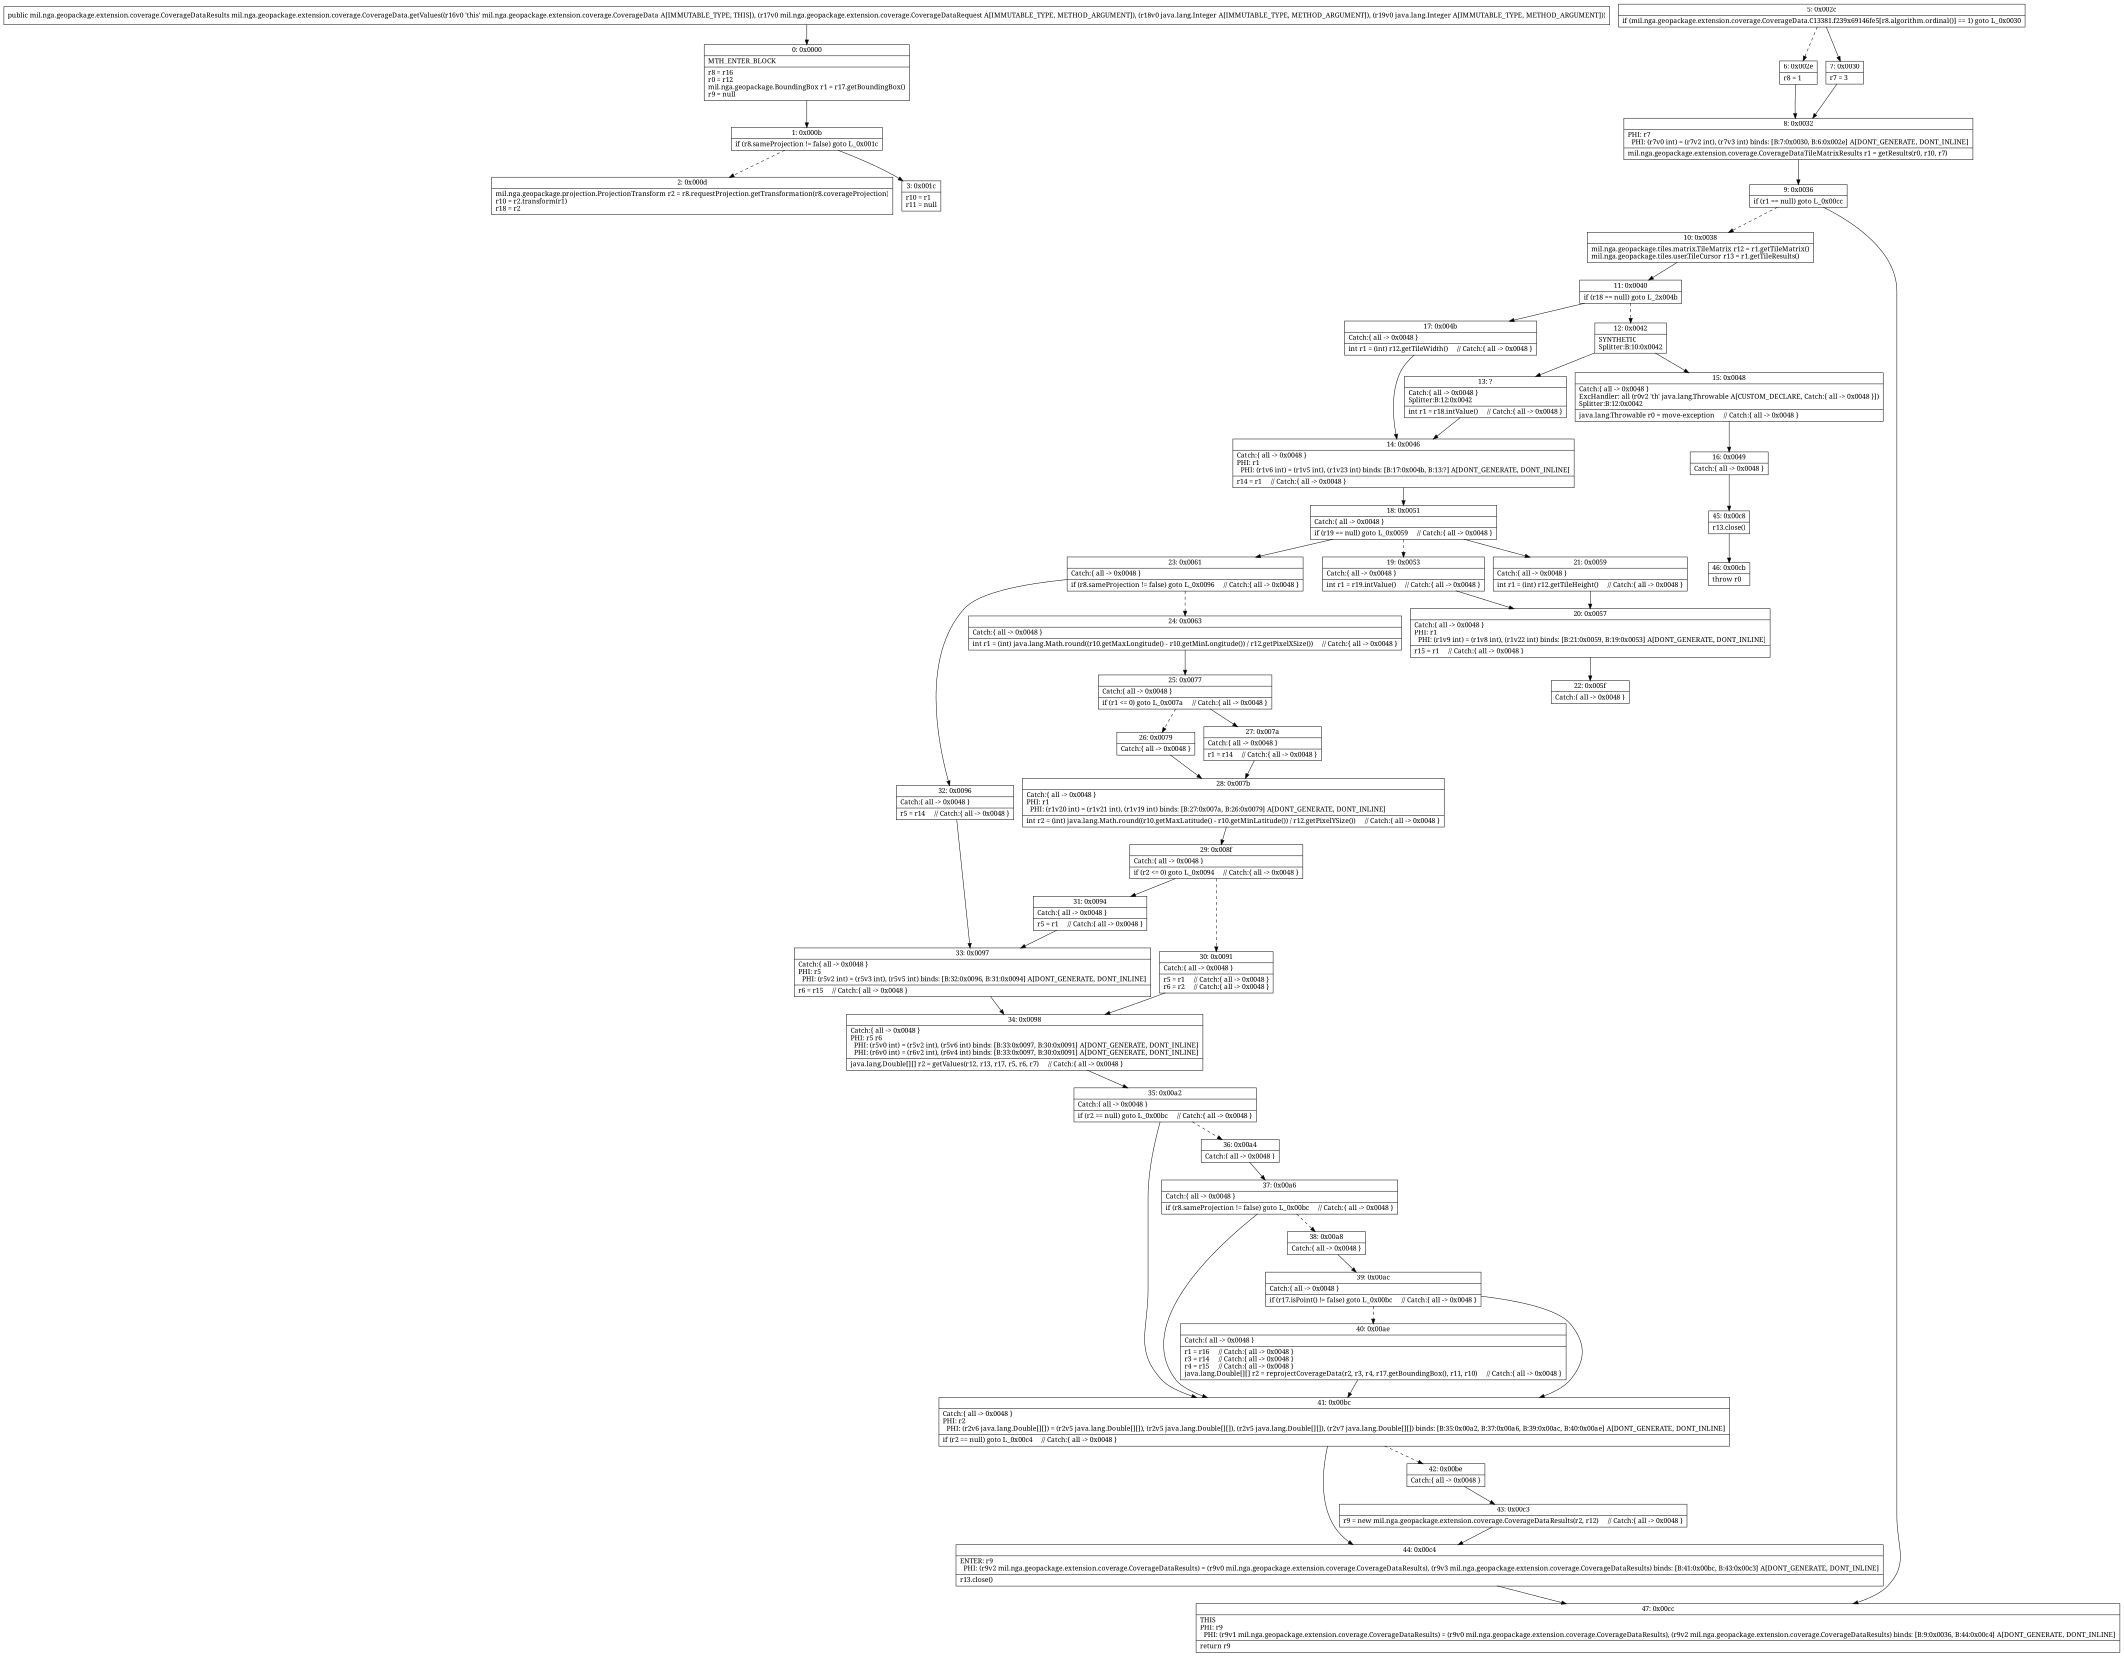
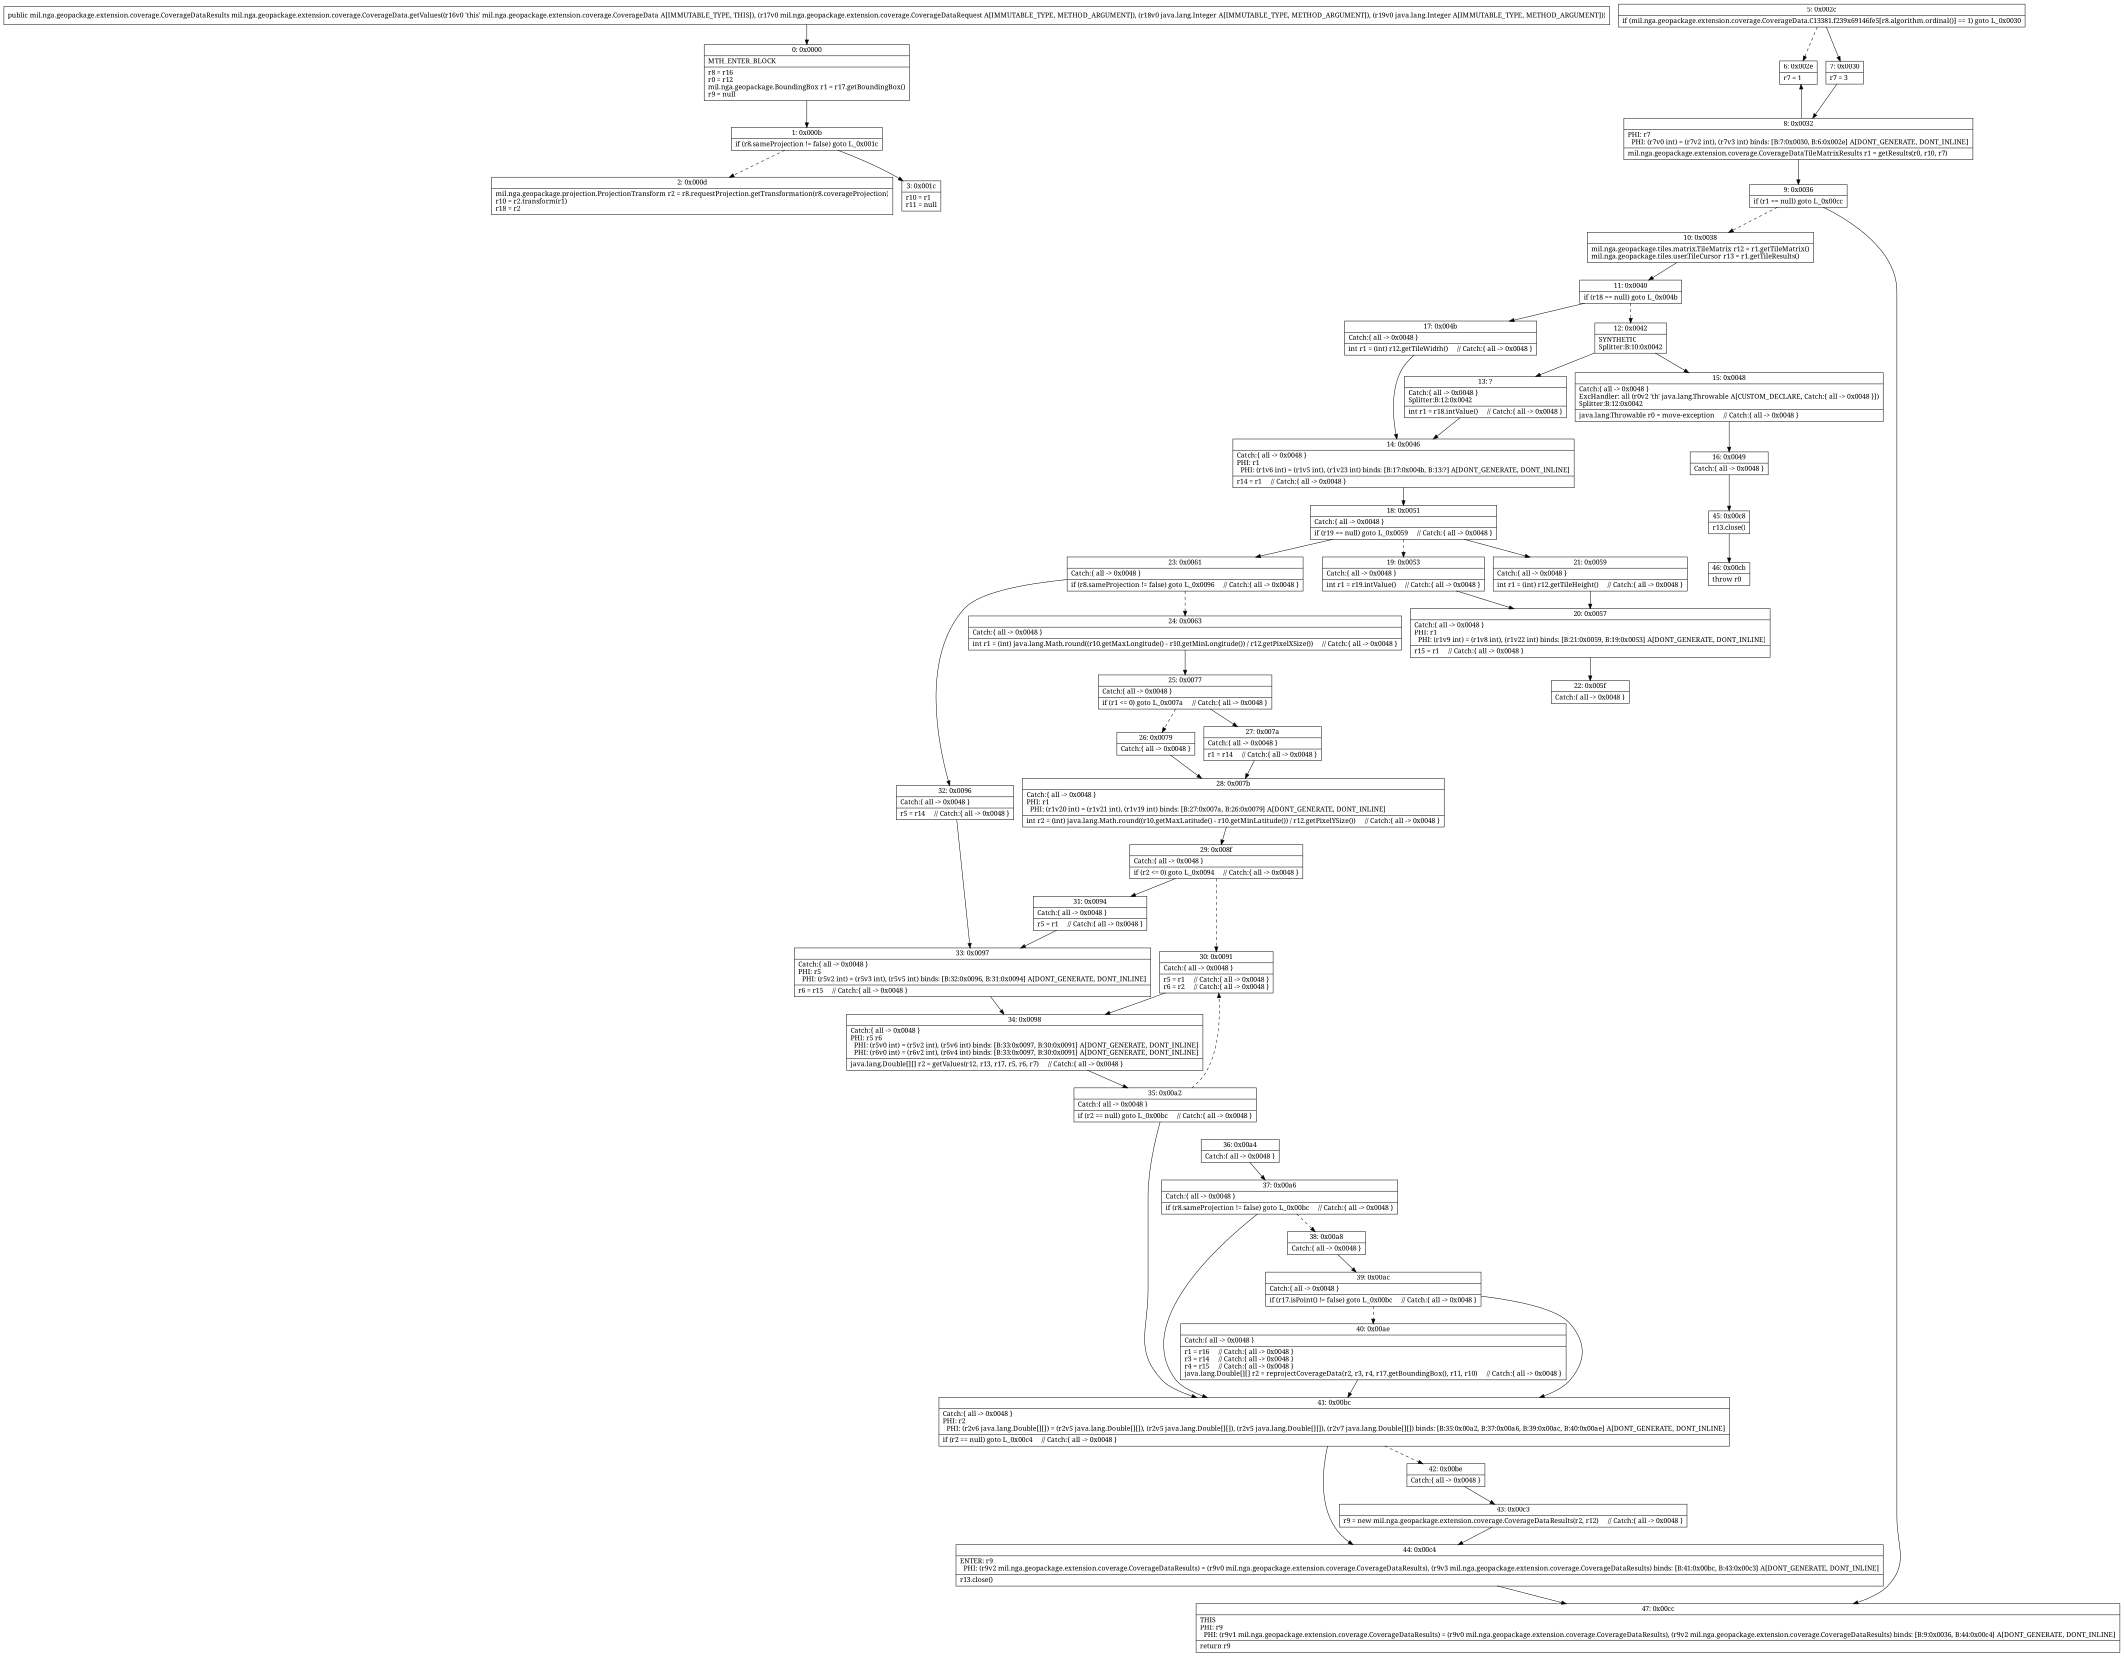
(1793, 78) -> (1793, 78)
(1795, 99) -> (1802, 104)
(1631, 297) -> (1631, 297)
(1205, 1129) -> (1216, 1046)
